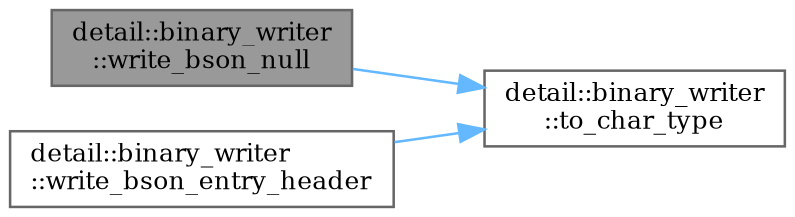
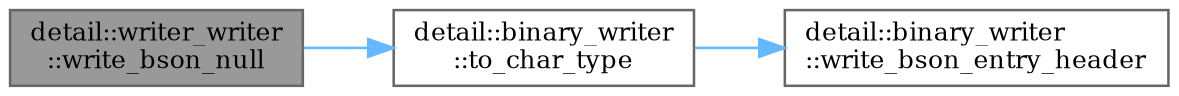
(202, 48) -> (156, 48)
(427, 138) -> (727, 48)
